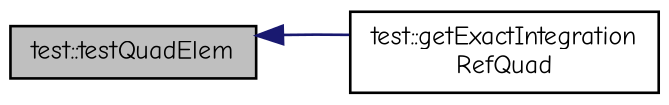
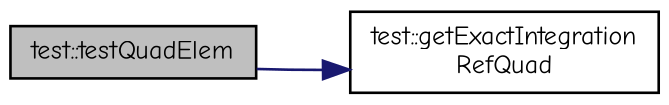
(316, 35) -> (290, 70)
